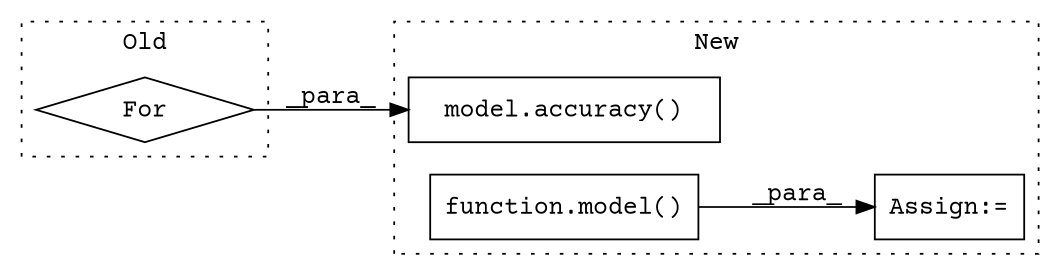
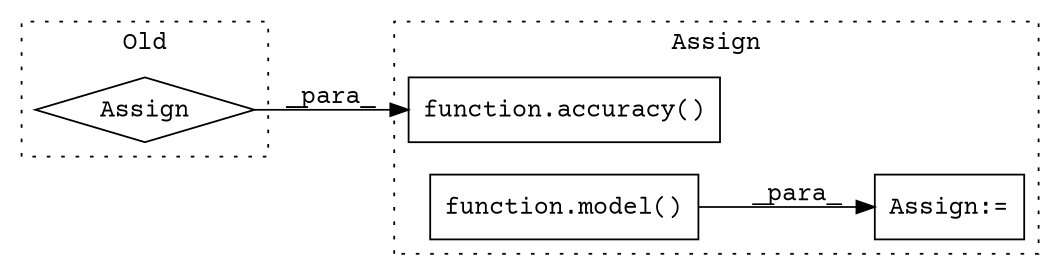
(716, 42) -> (716, 42)
(145, 110) -> (145, 110)
(564, 110) -> (564, 110)
